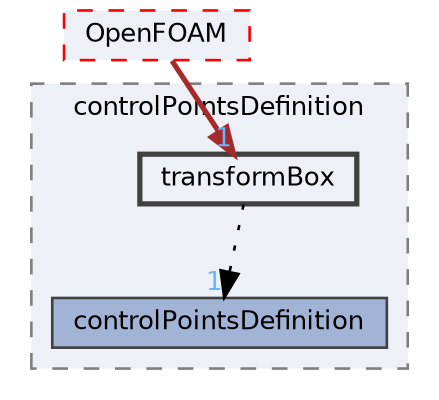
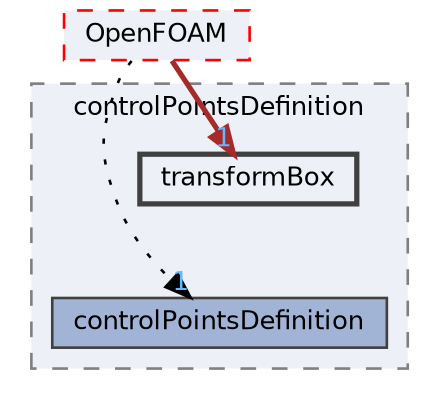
(237, 238) -> (109, 177)
